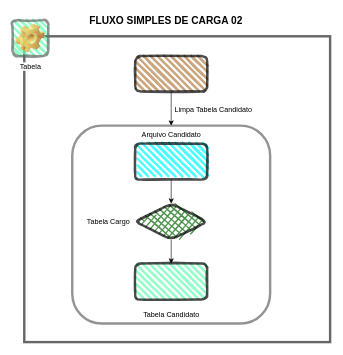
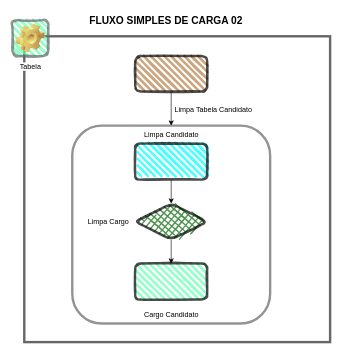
(172, 135) -> (172, 135)
(109, 222) -> (109, 222)
(172, 315) -> (172, 315)
